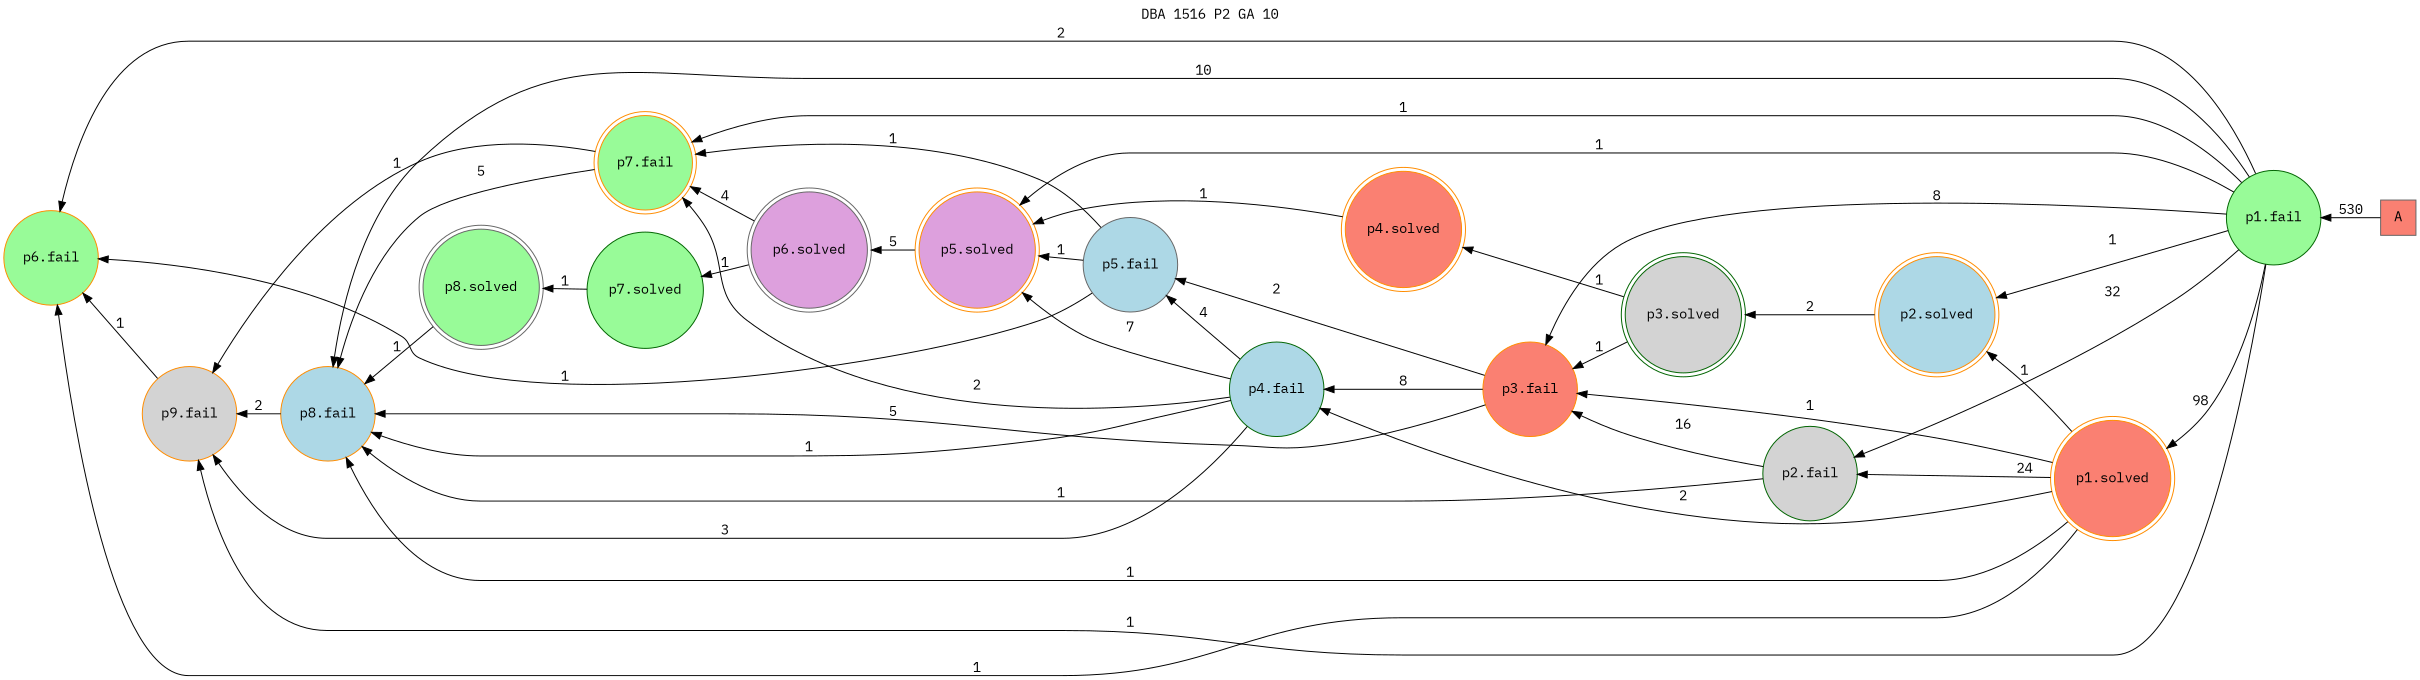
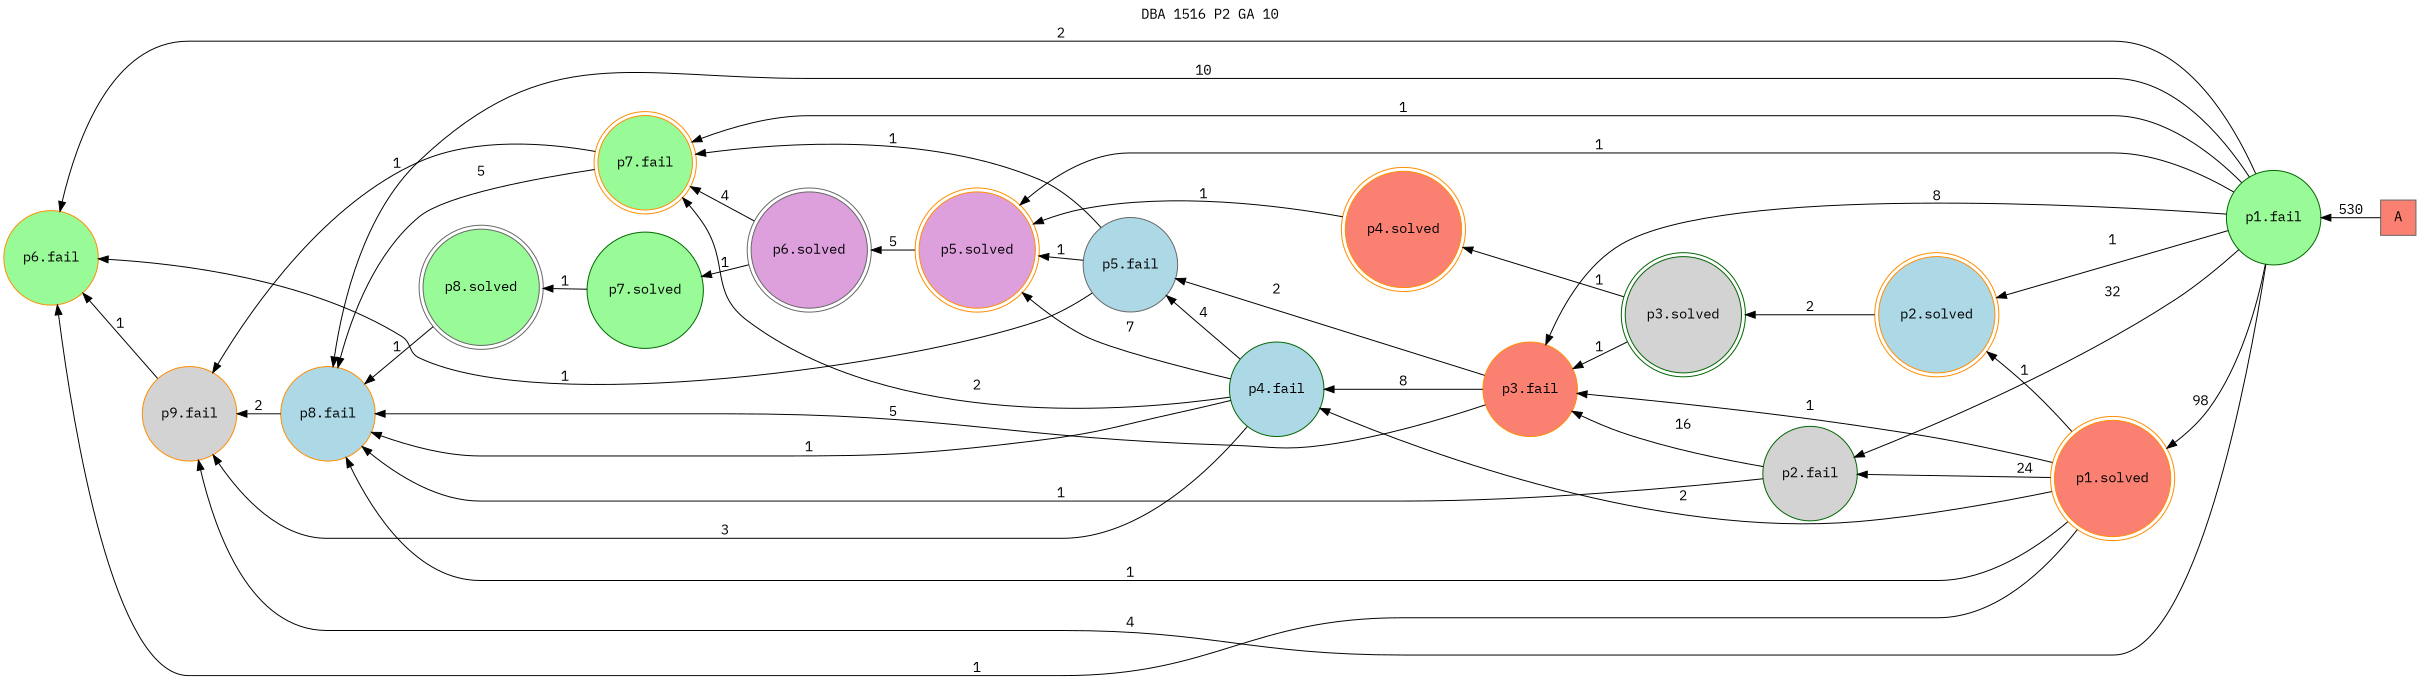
(1130, 623) -> (1130, 623)
